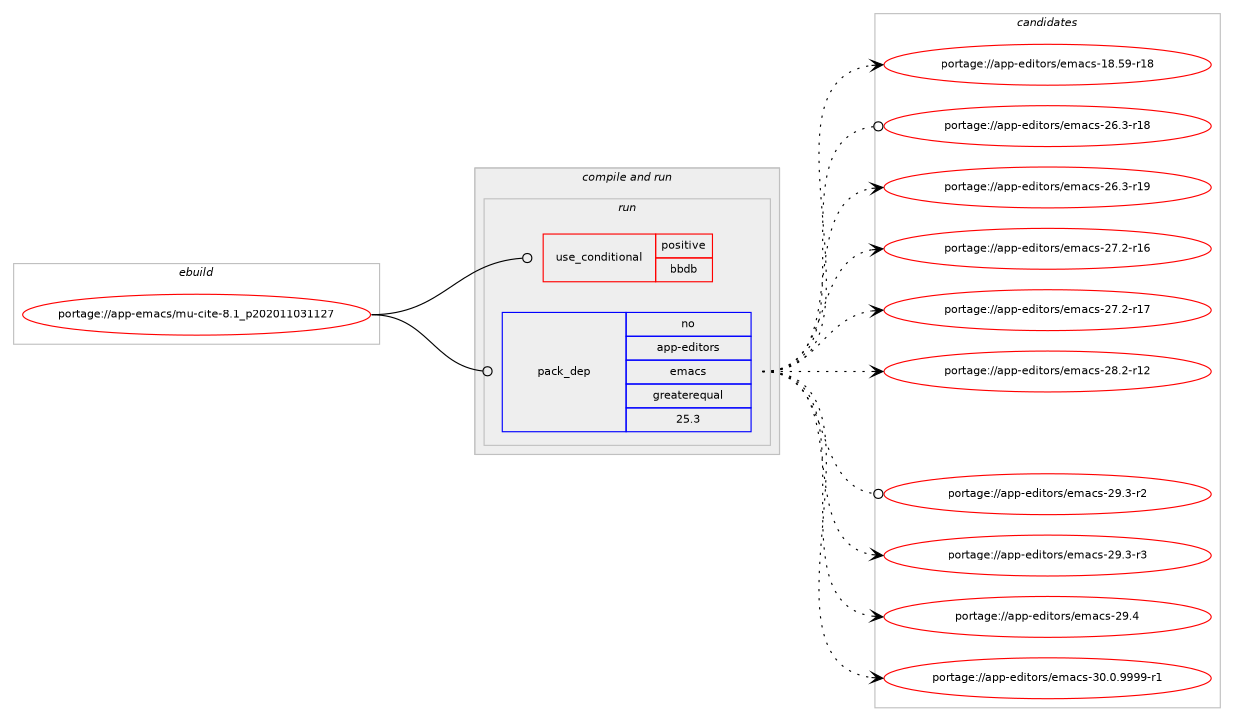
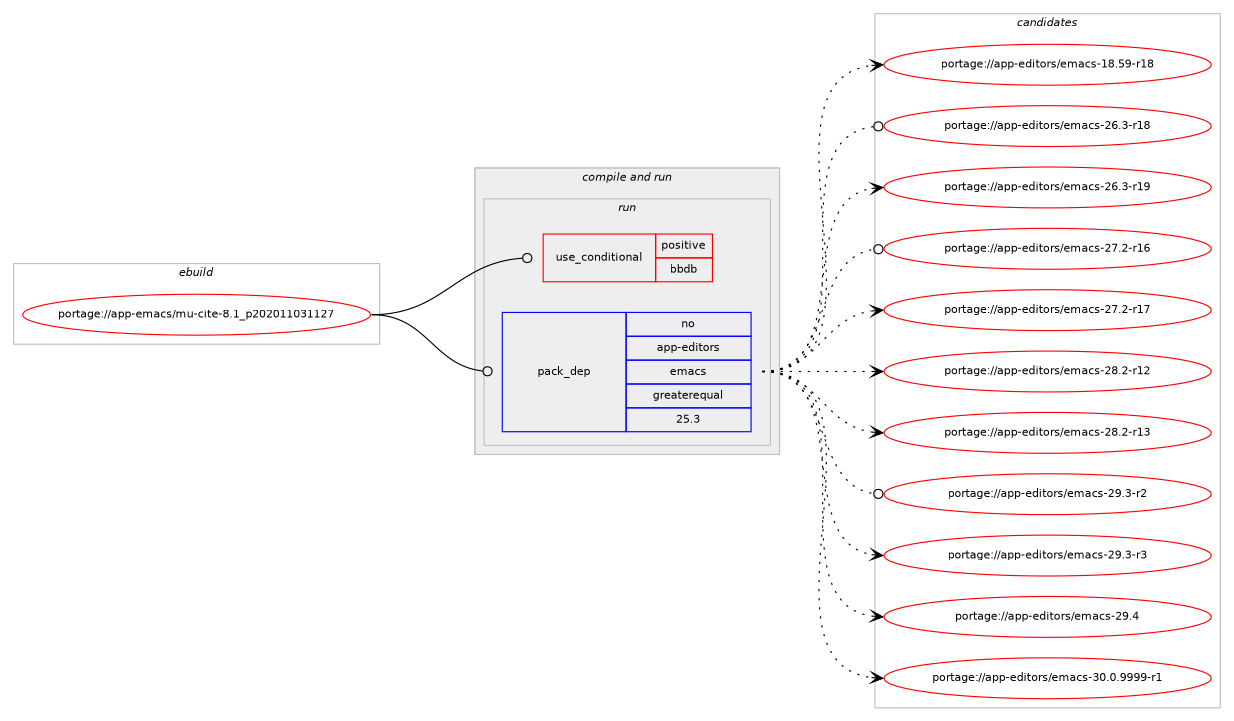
(834, 283) -> (834, 283)
none -> (1048, 433)
